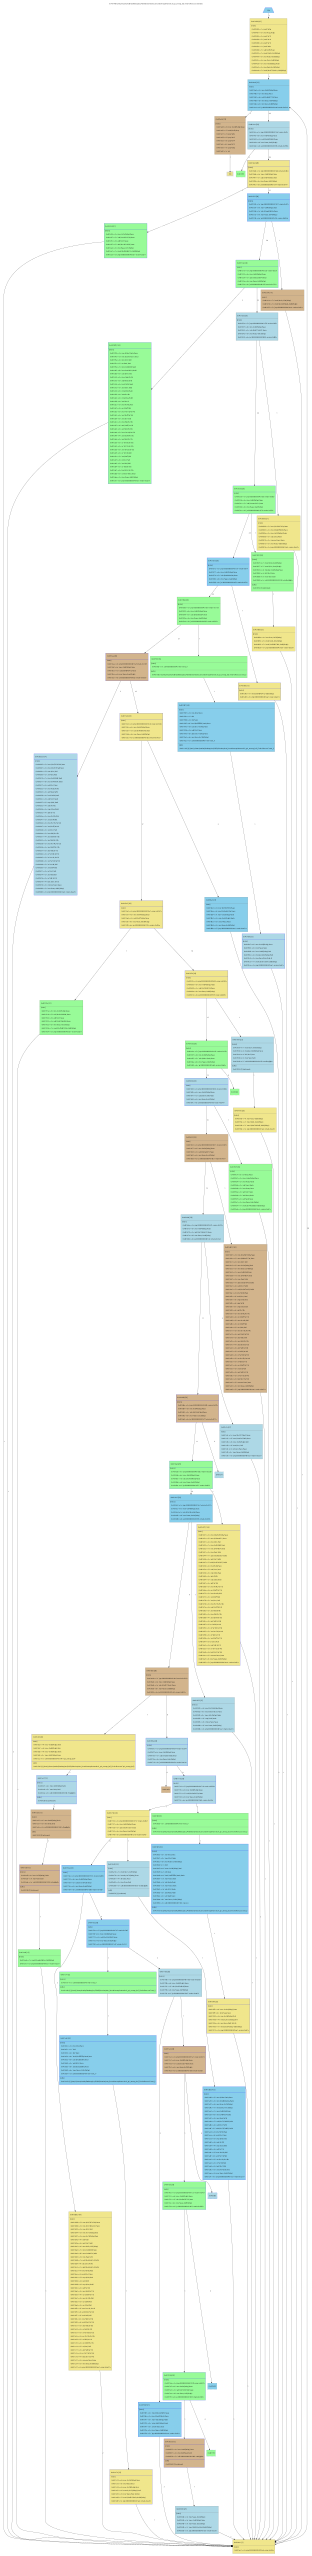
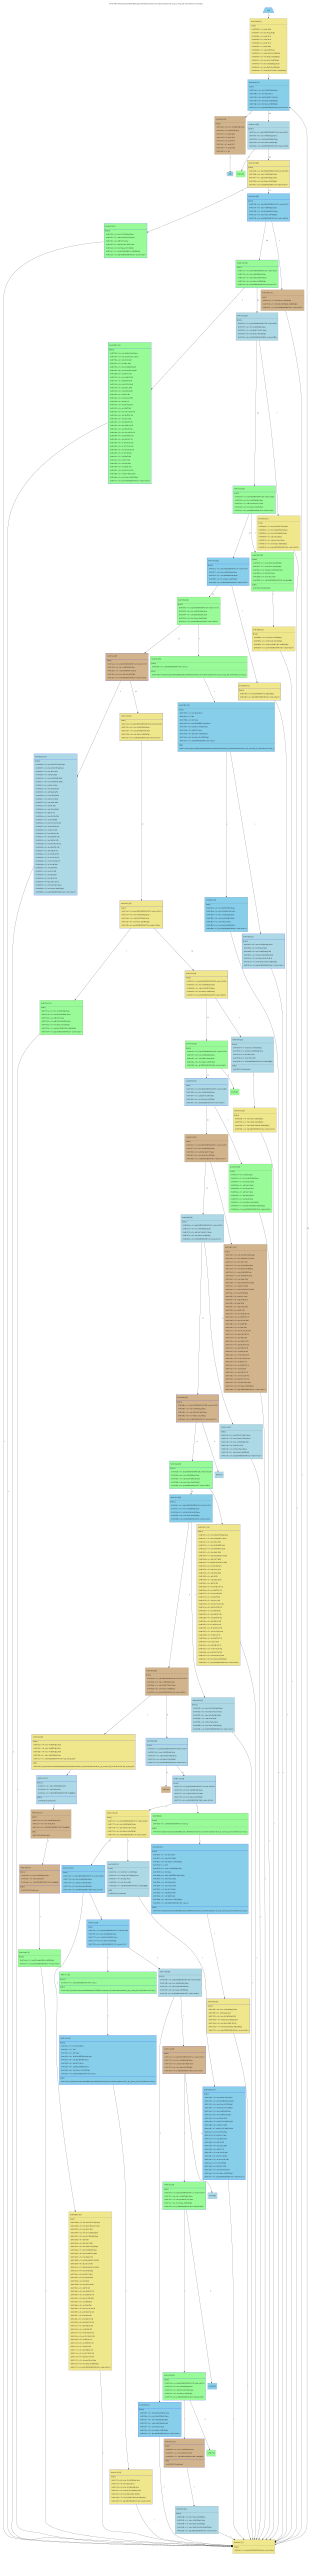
(230, 174) -> (230, 174)
(183, 819) -> (226, 824)
